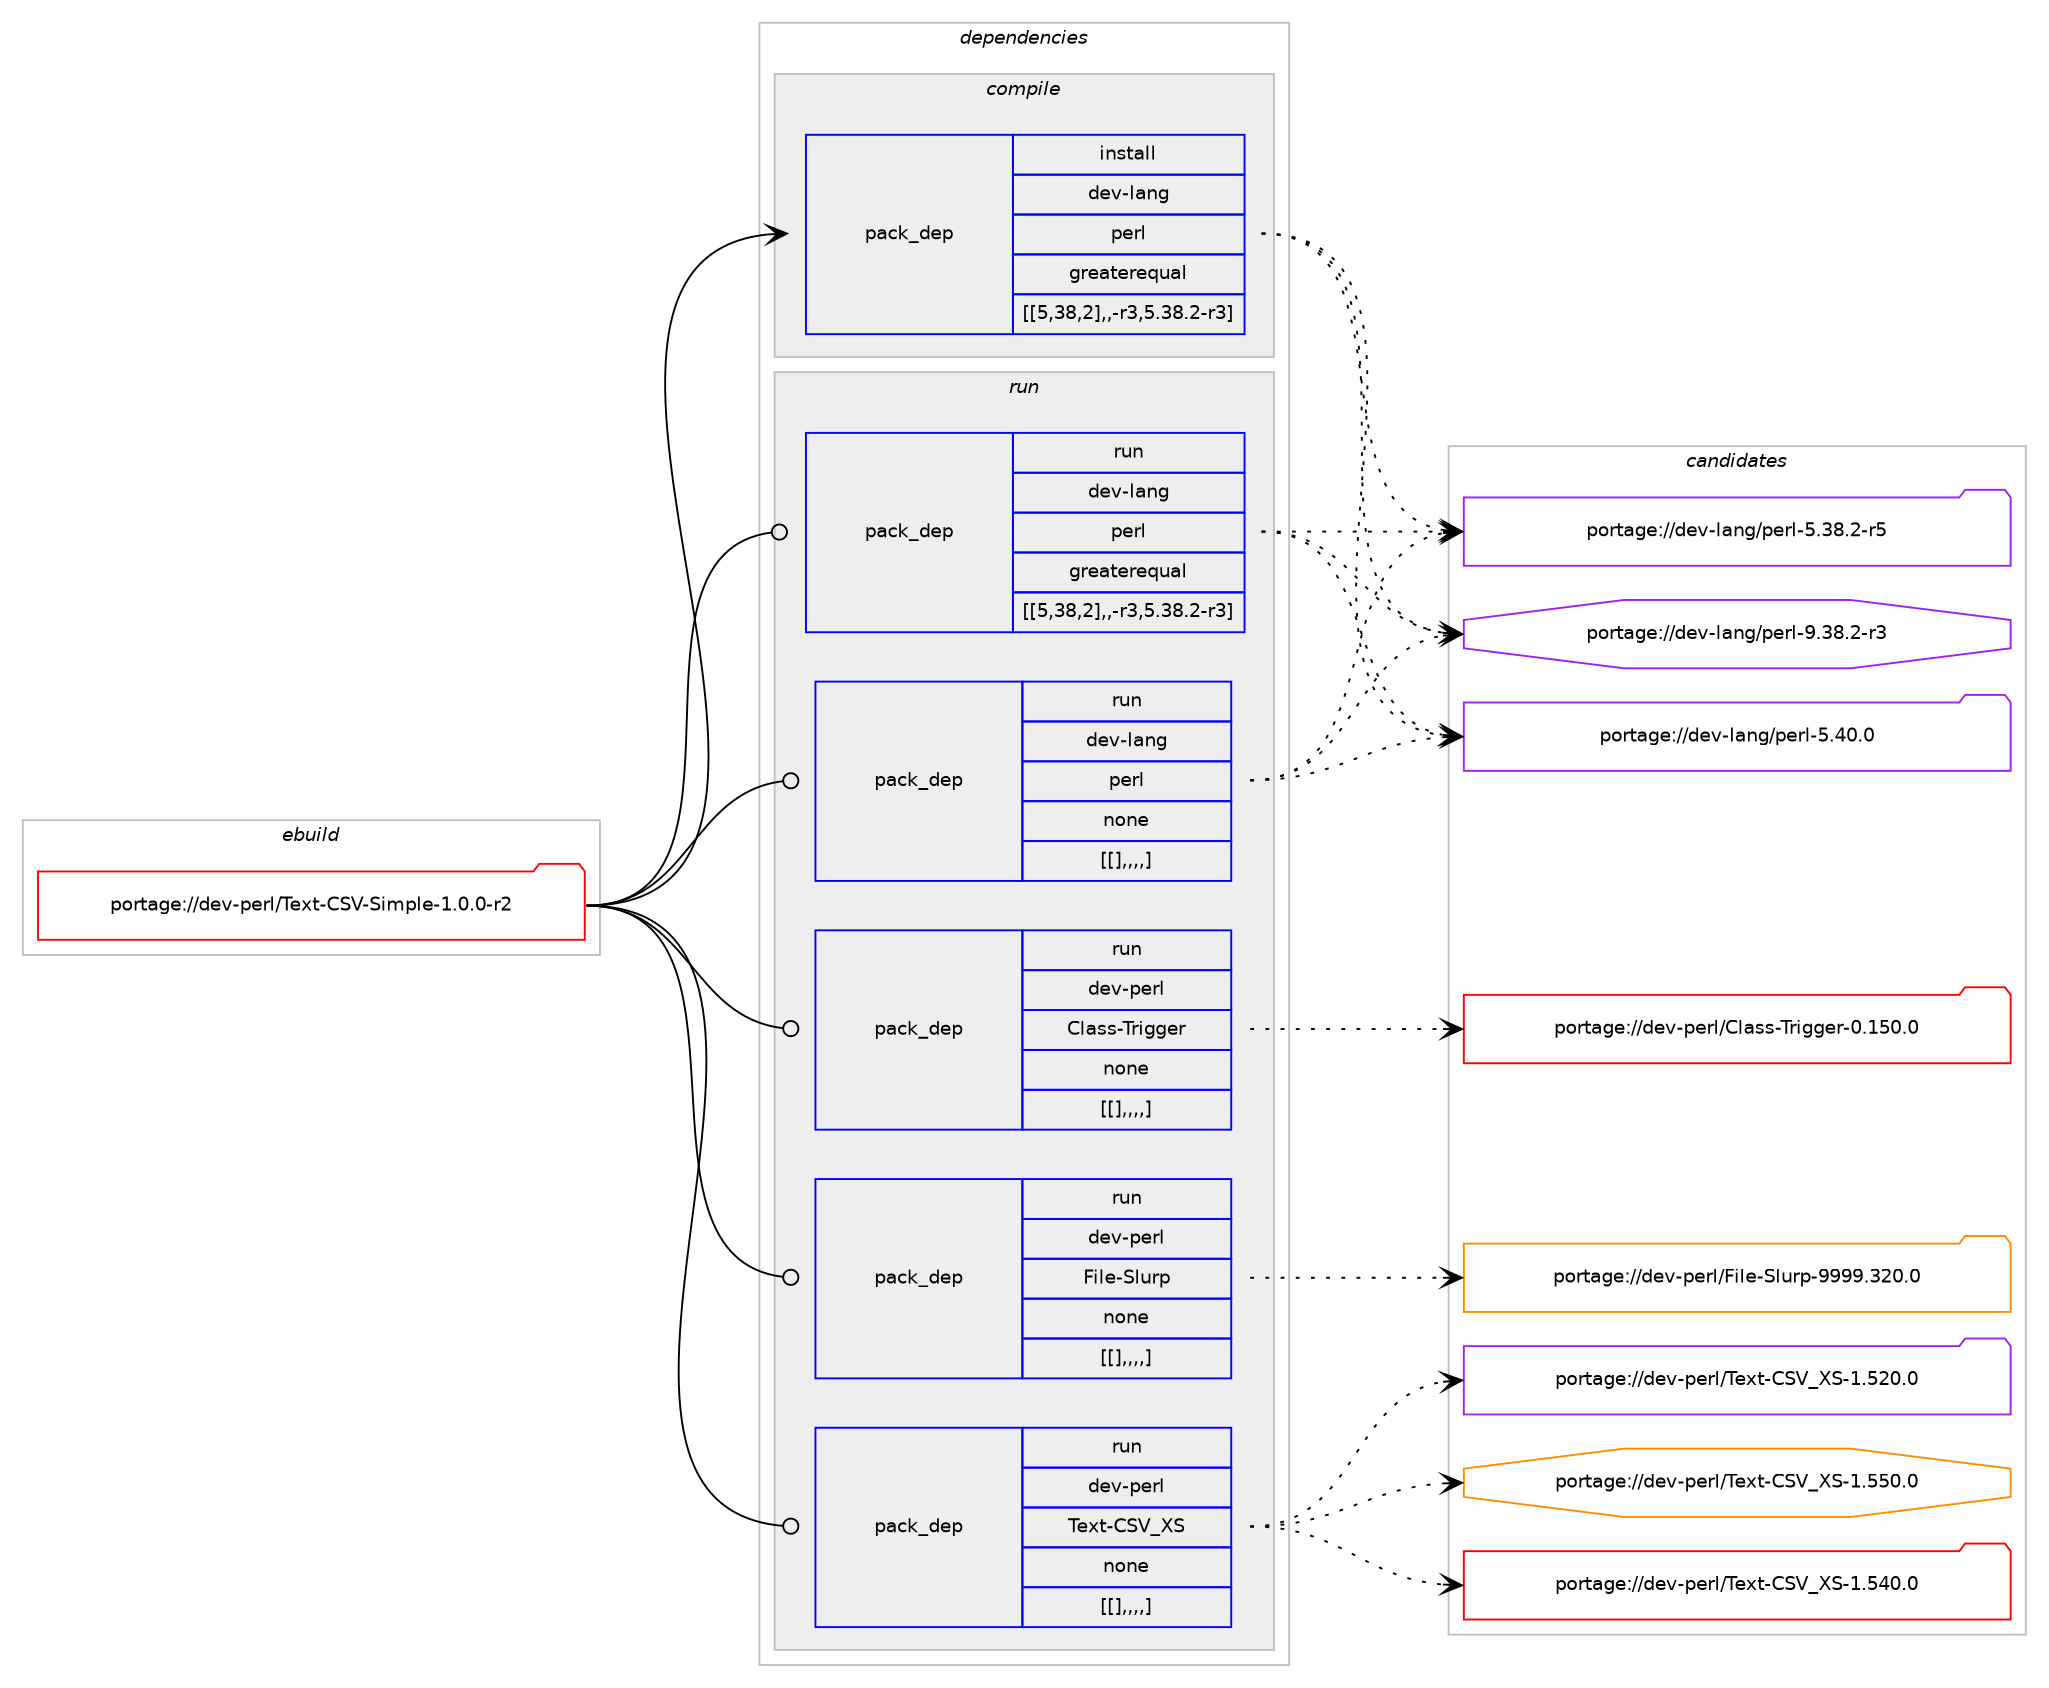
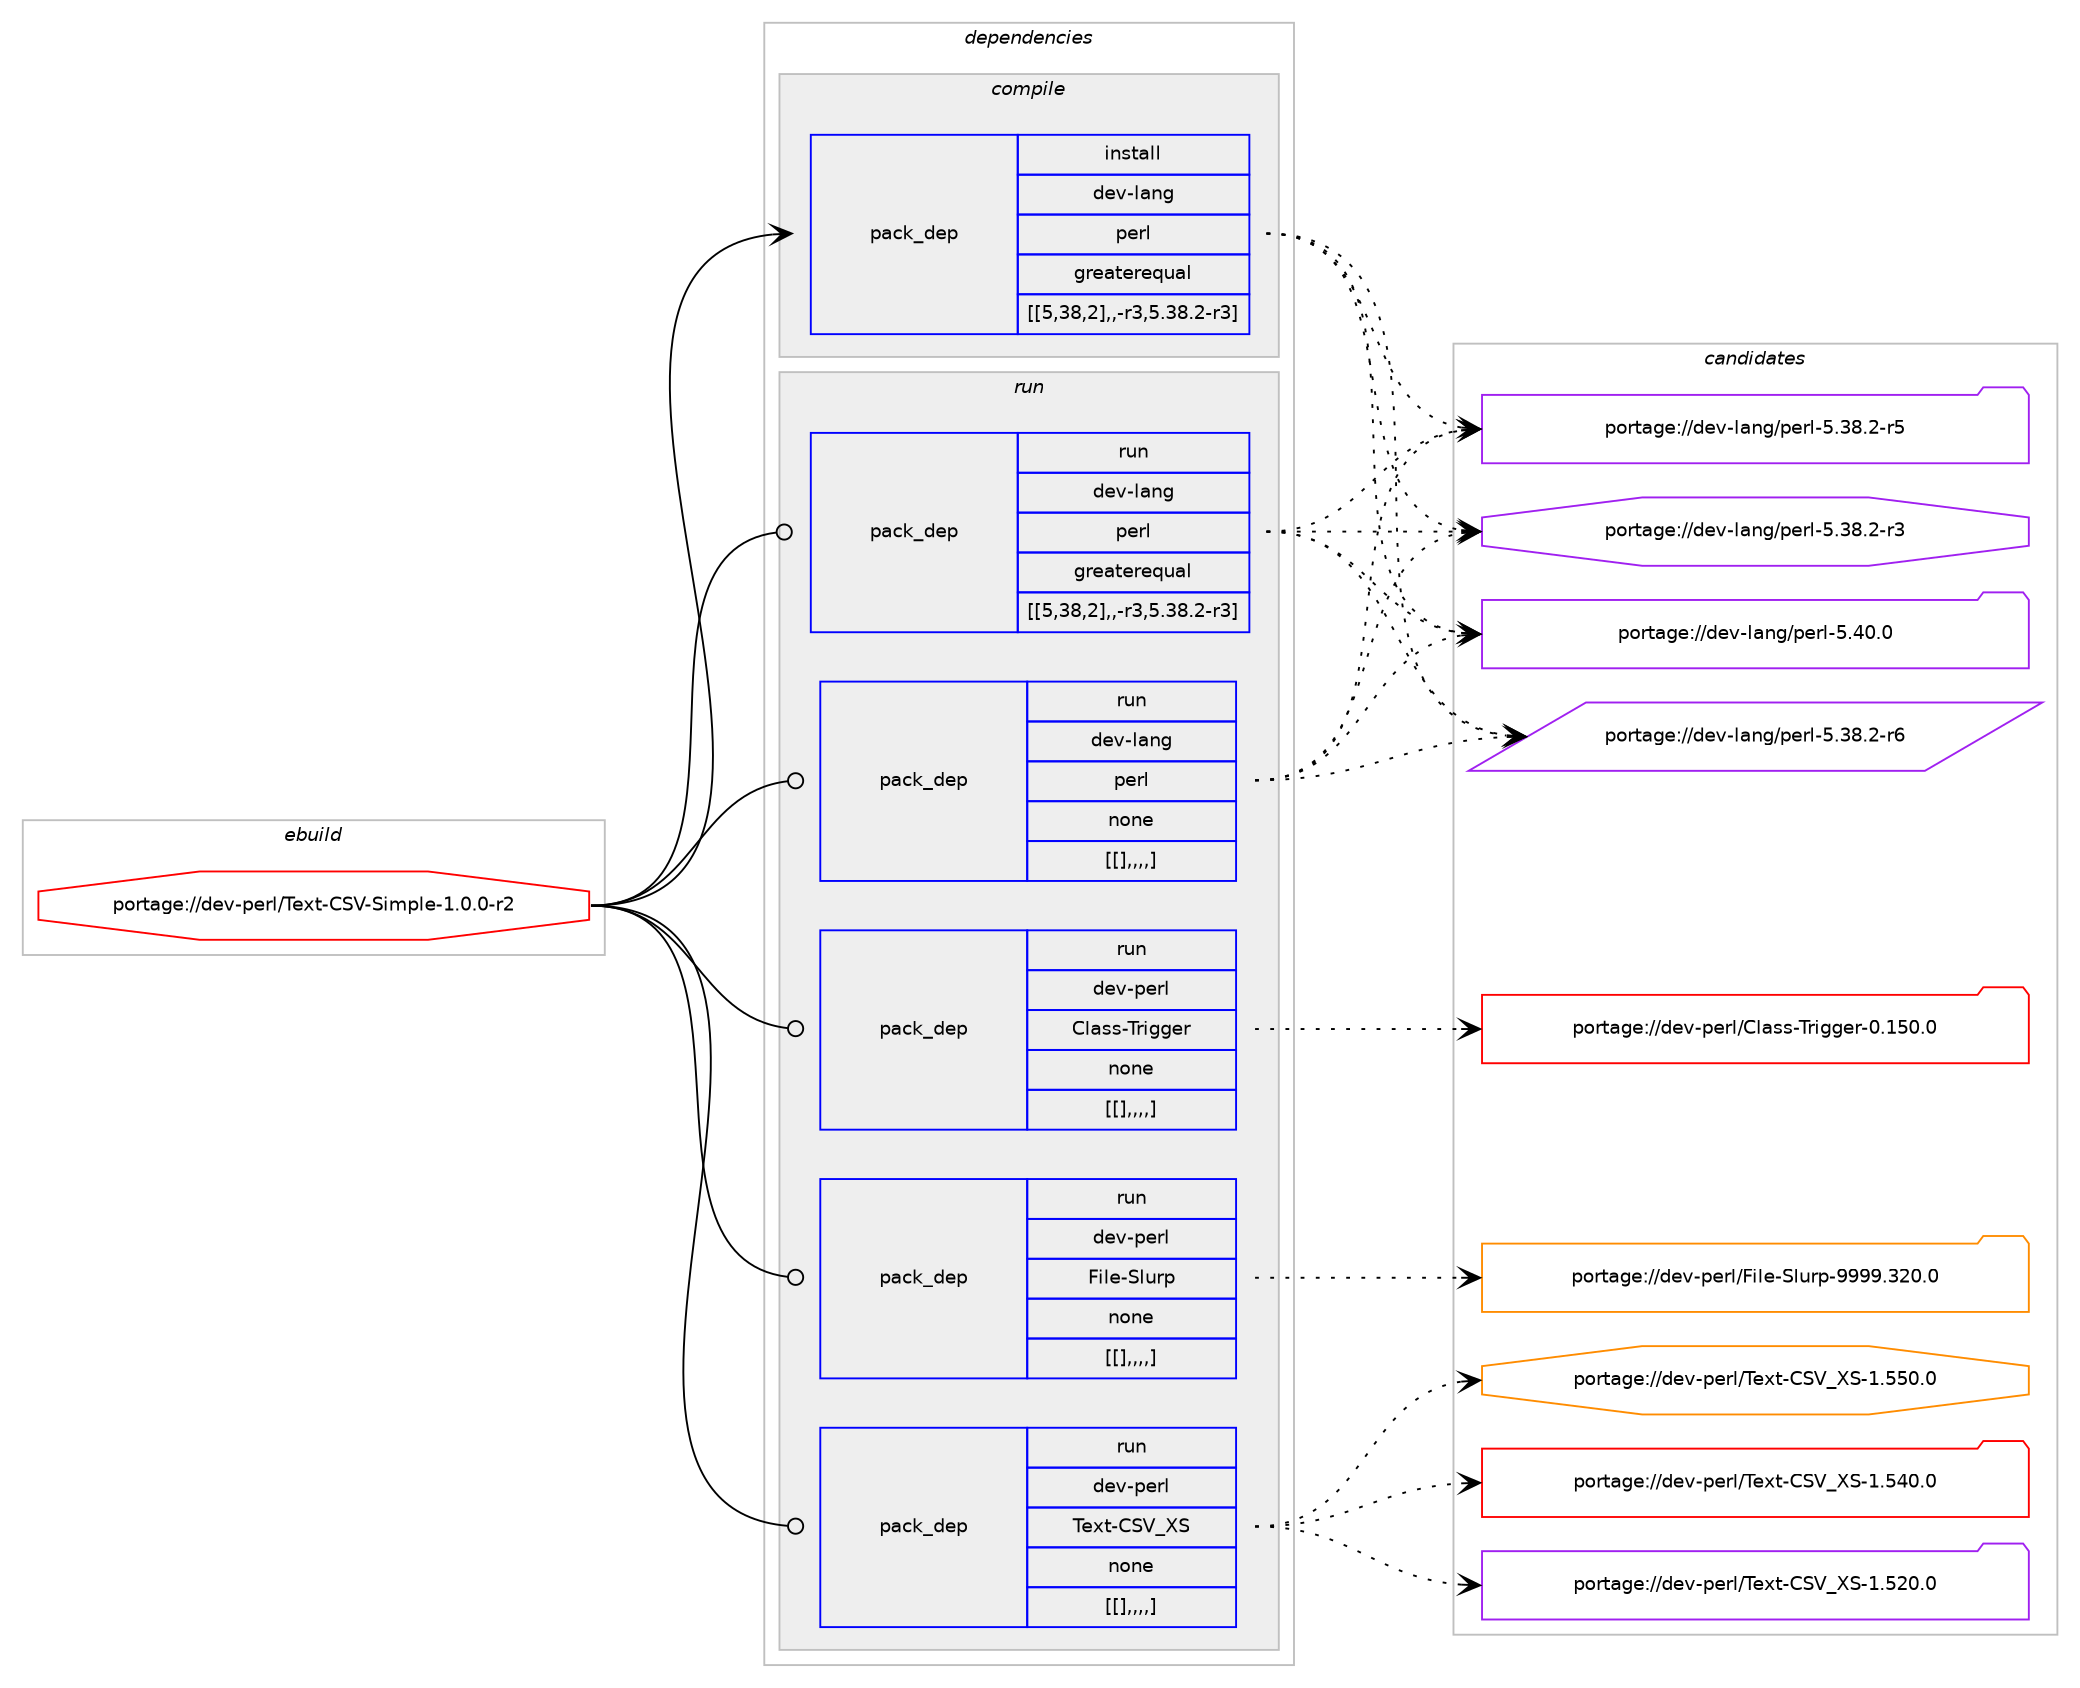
(1737, 634) -> (1755, 532)
none -> (1755, 737)
(311, 906) -> (314, 906)
